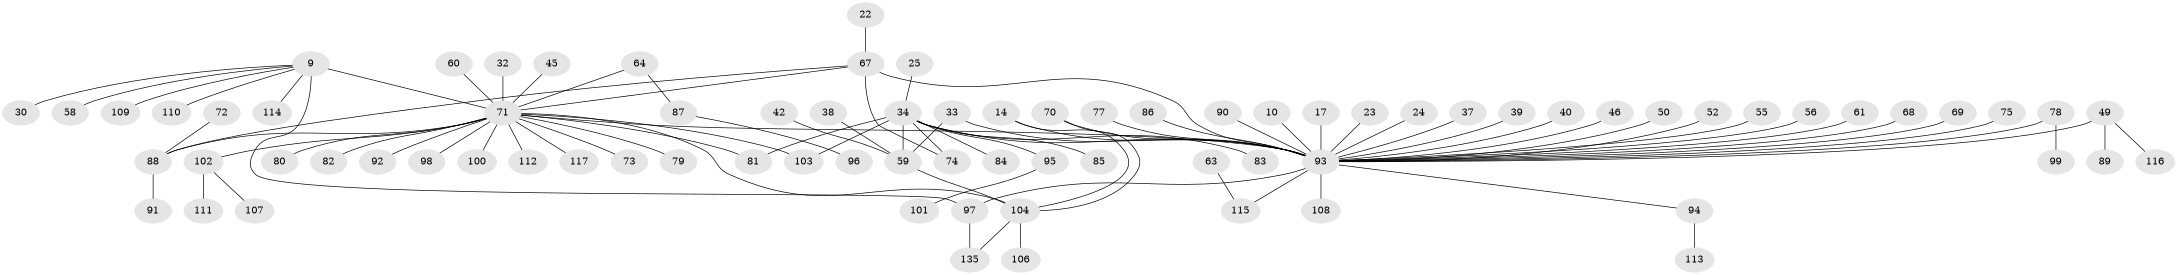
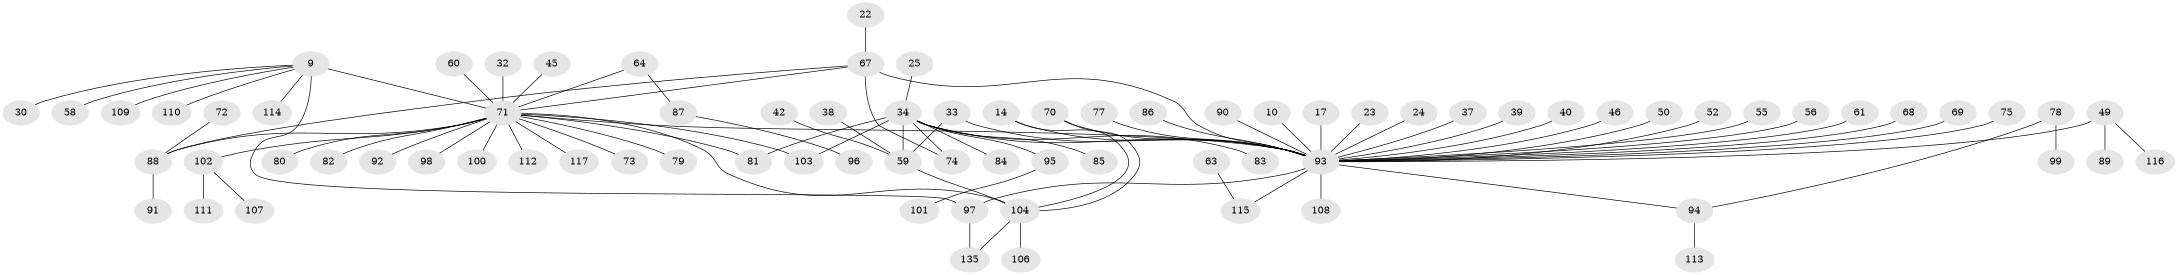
(1692, 155) -> (1879, 171)
